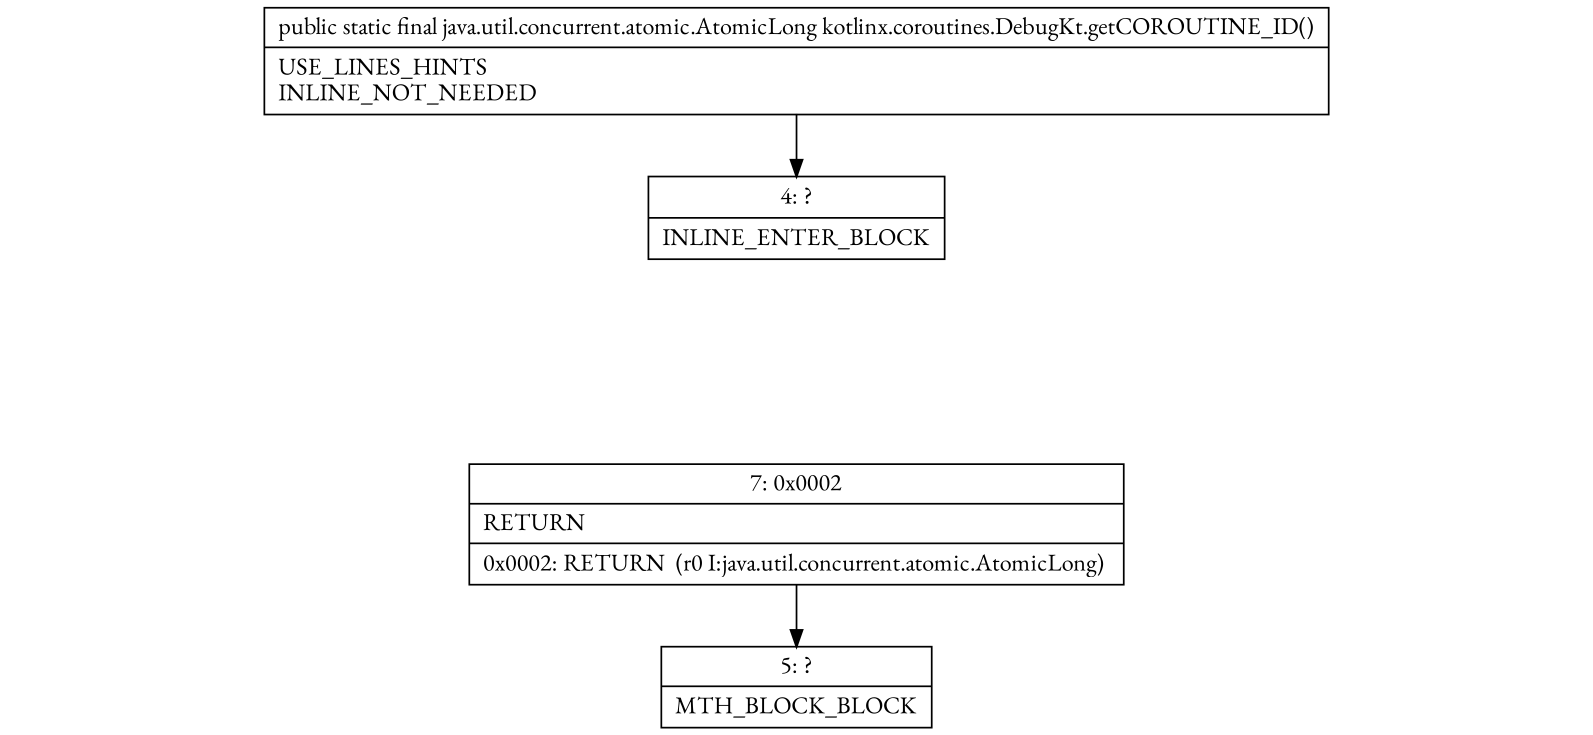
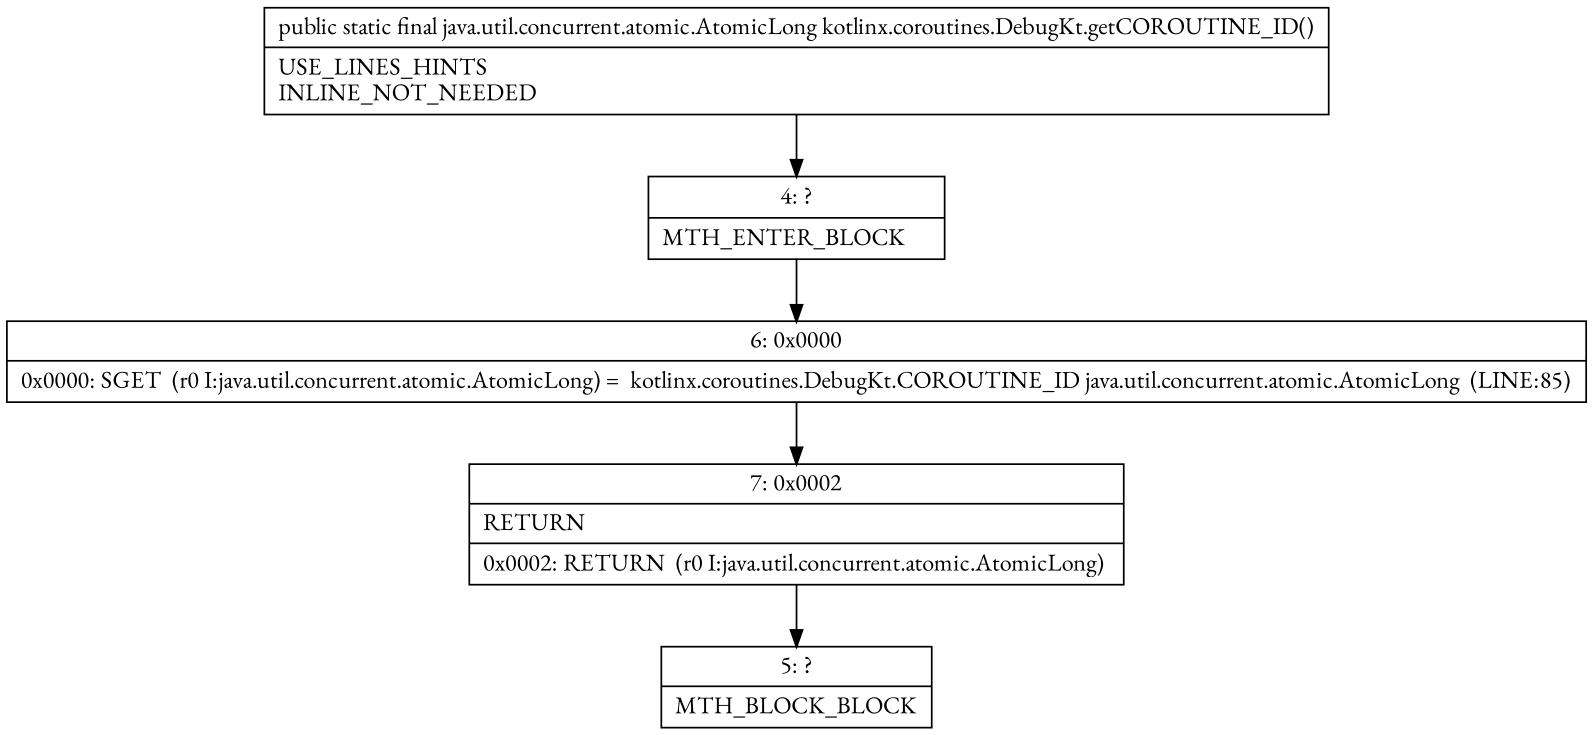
(797, 238) -> (784, 238)
none -> (797, 362)
